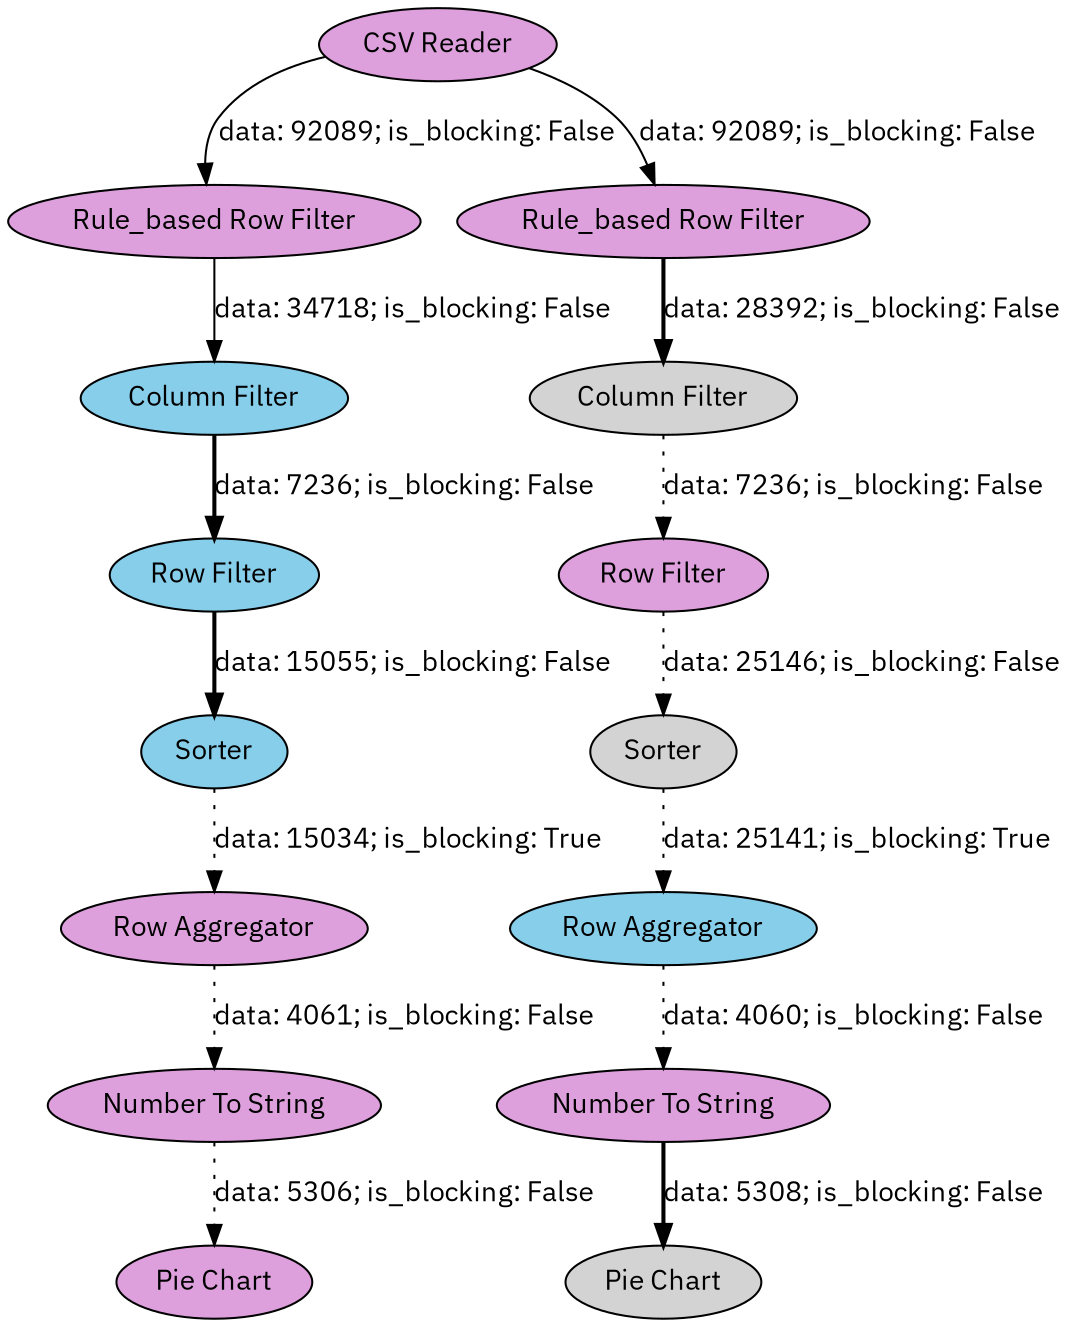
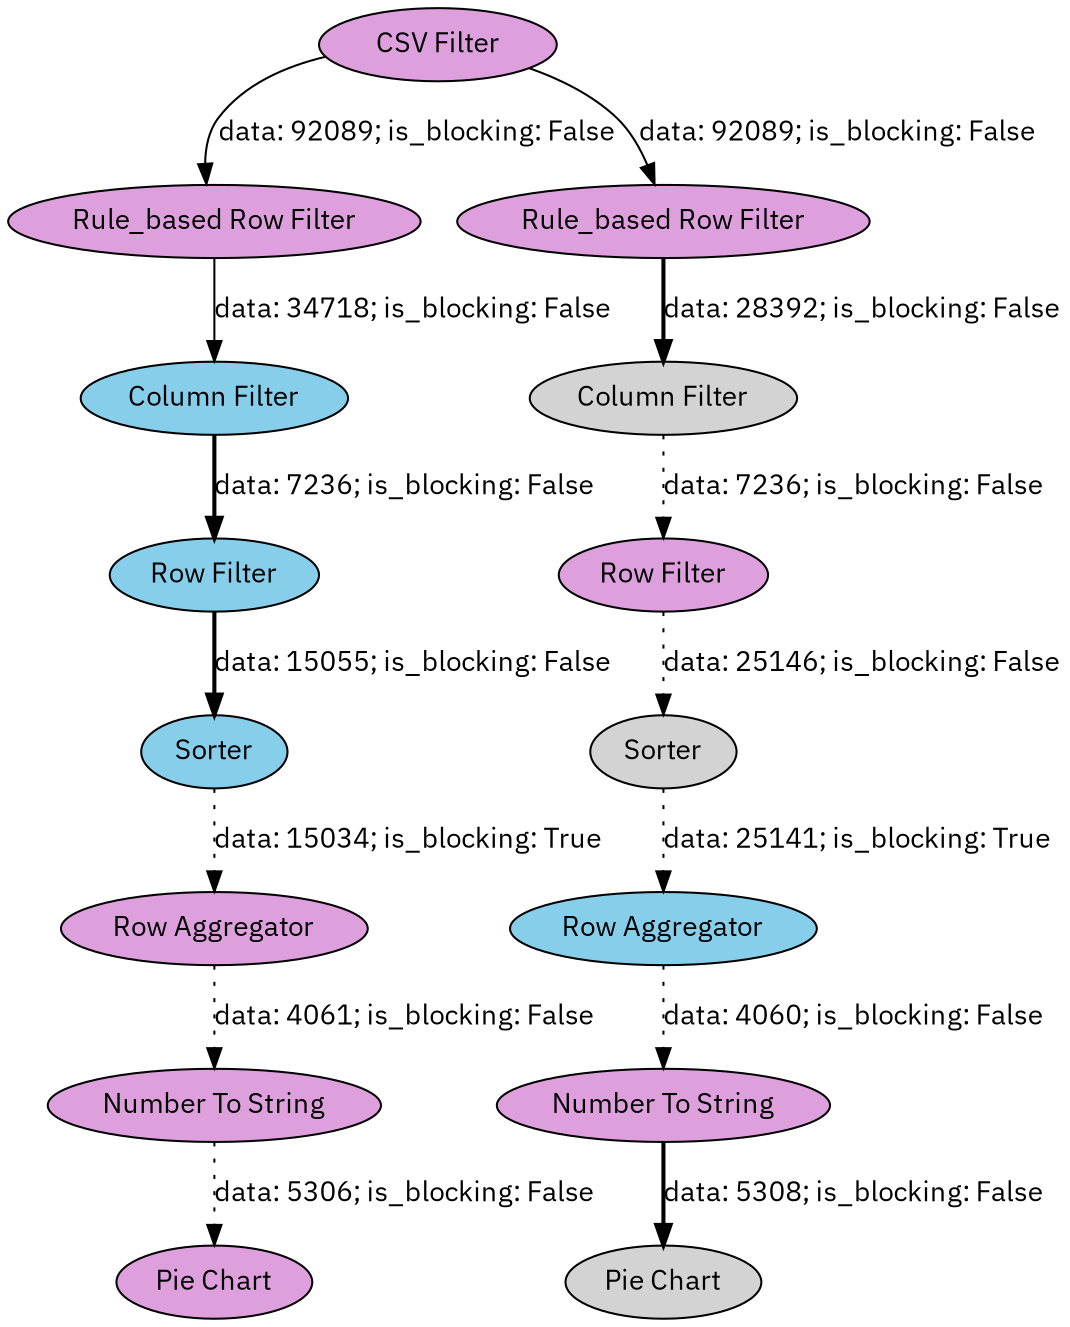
(438, 45) -> (438, 45)
